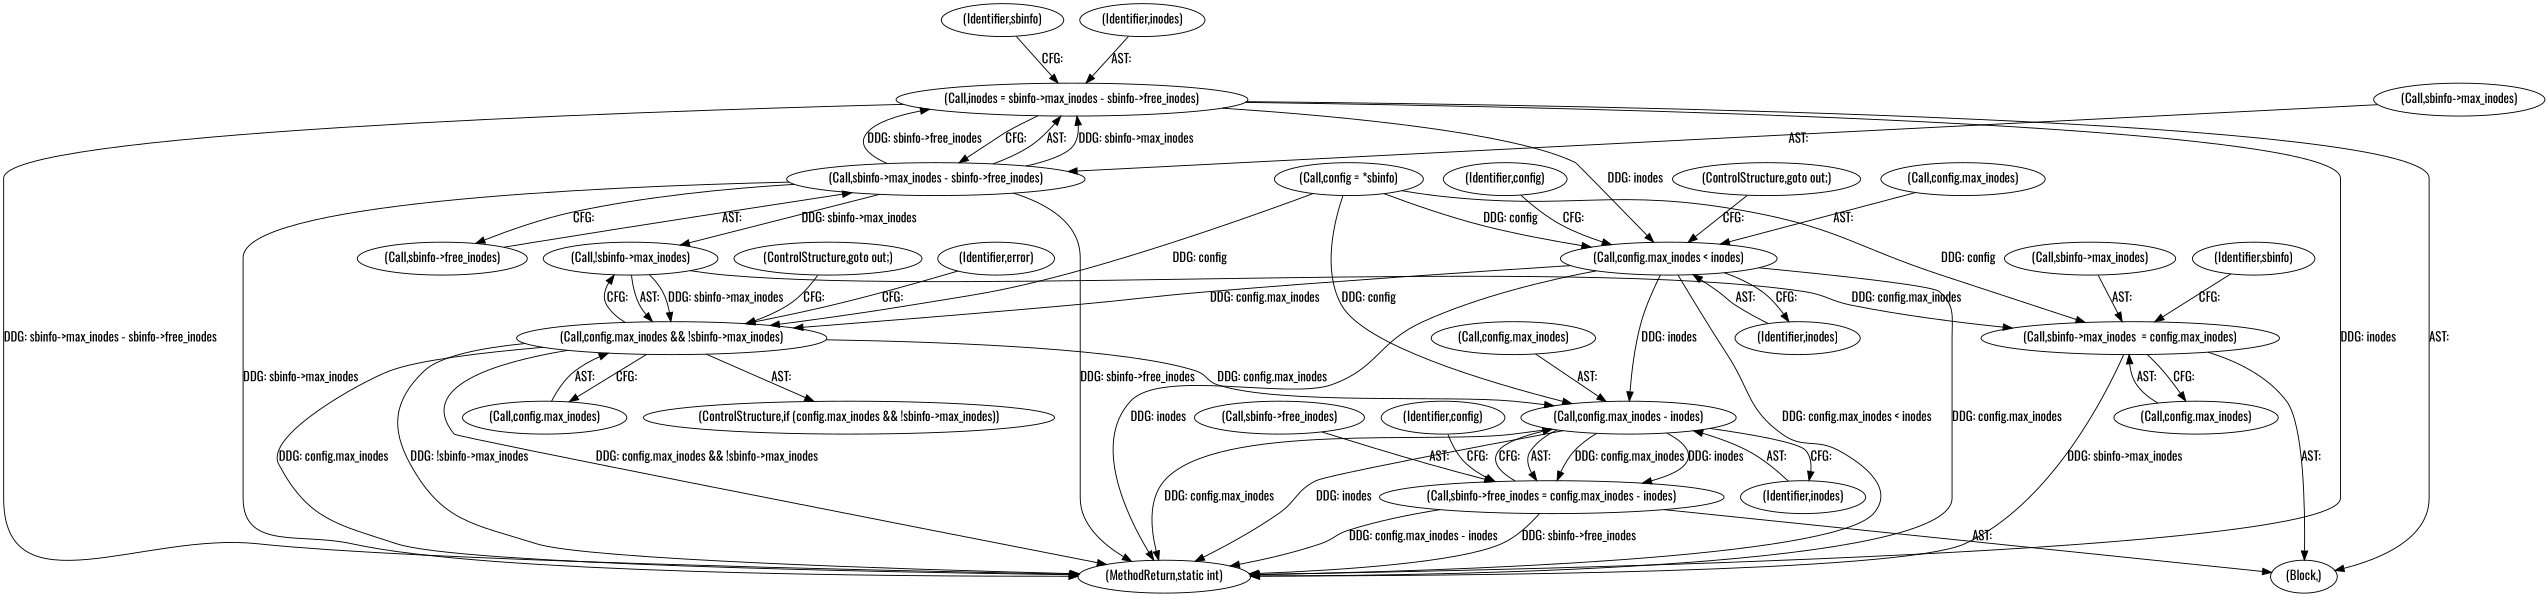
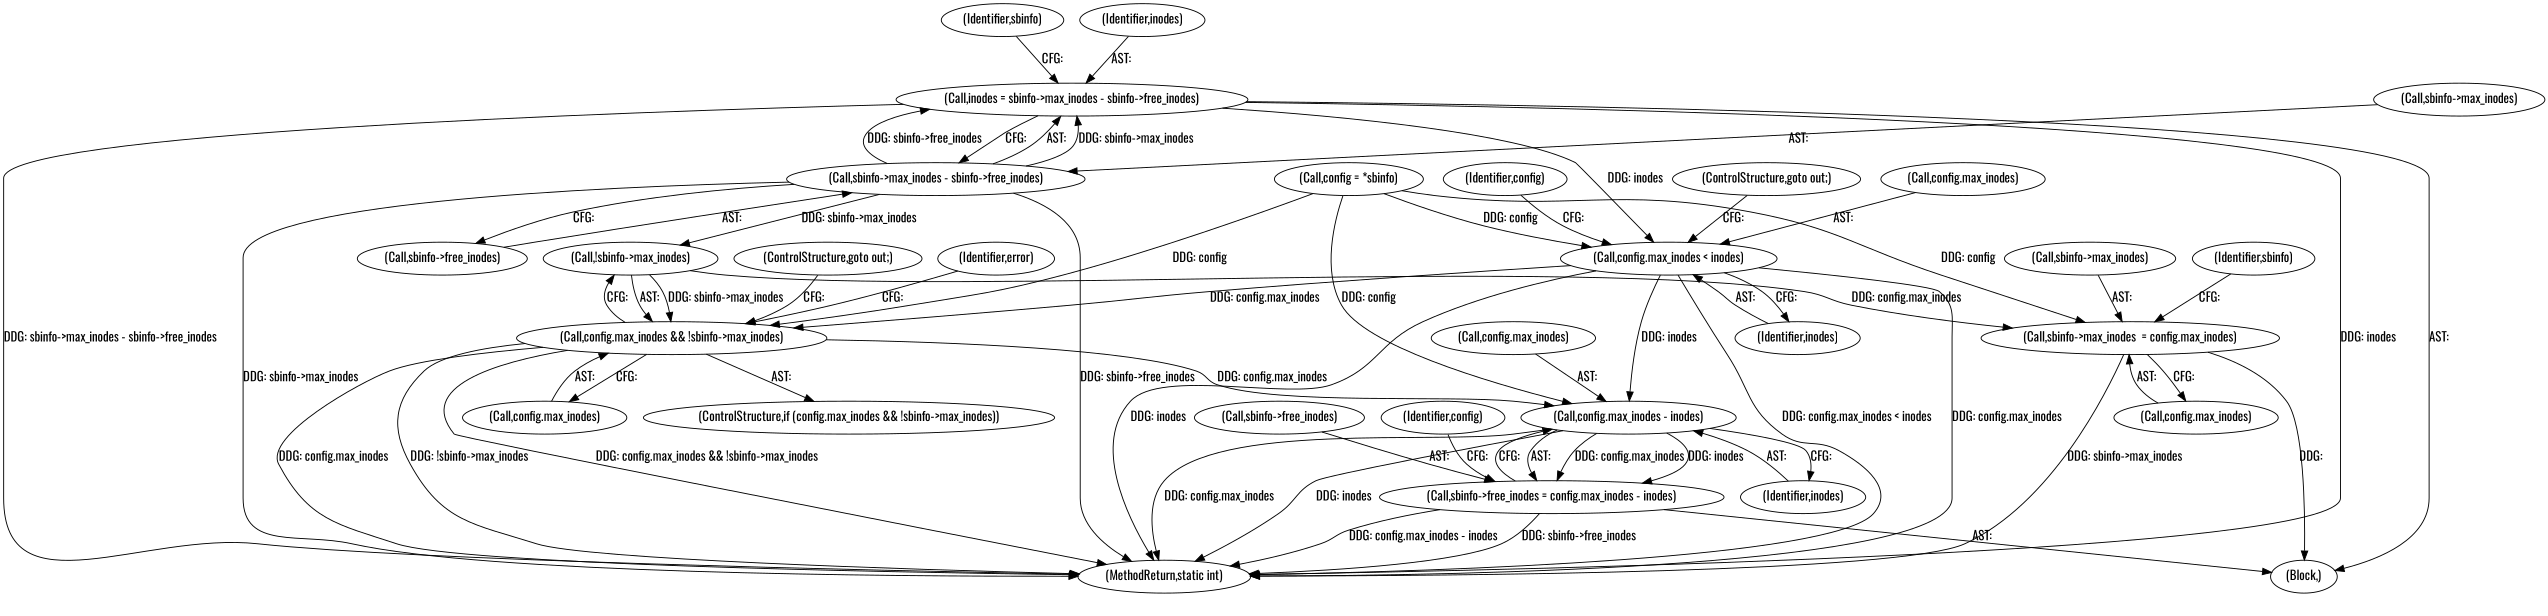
(2313, 457) -> (2313, 457)
